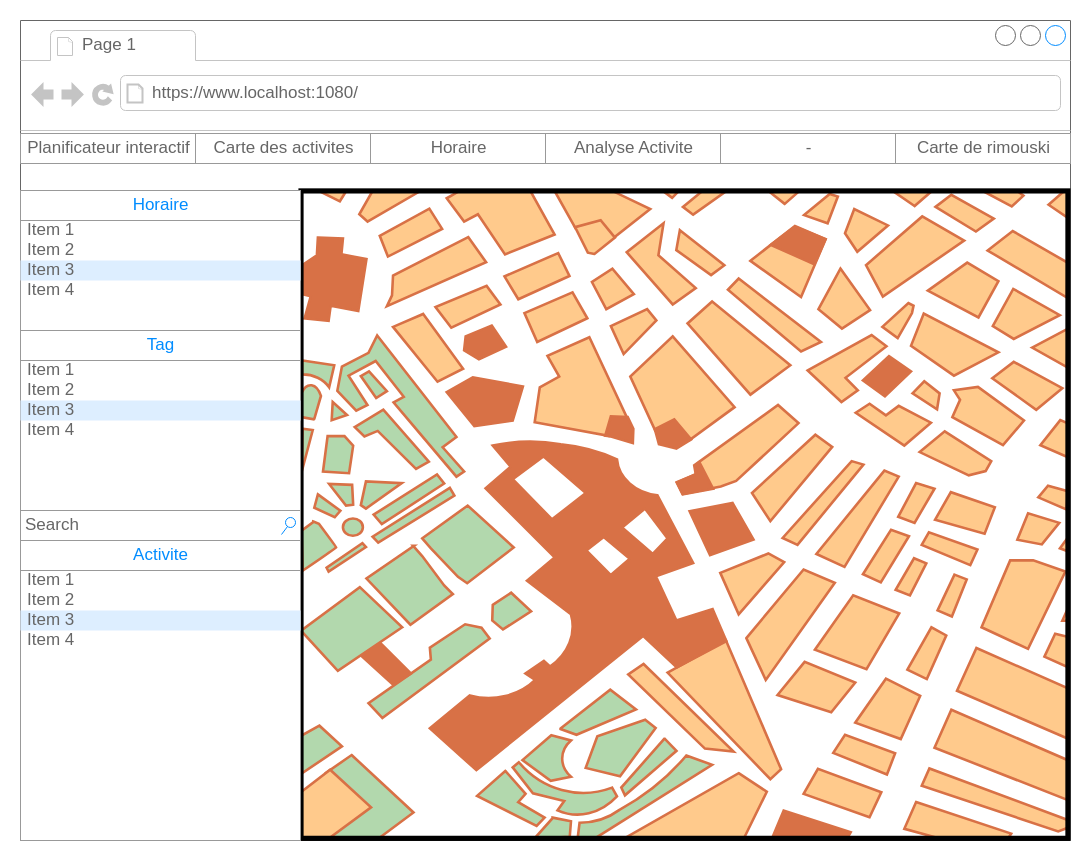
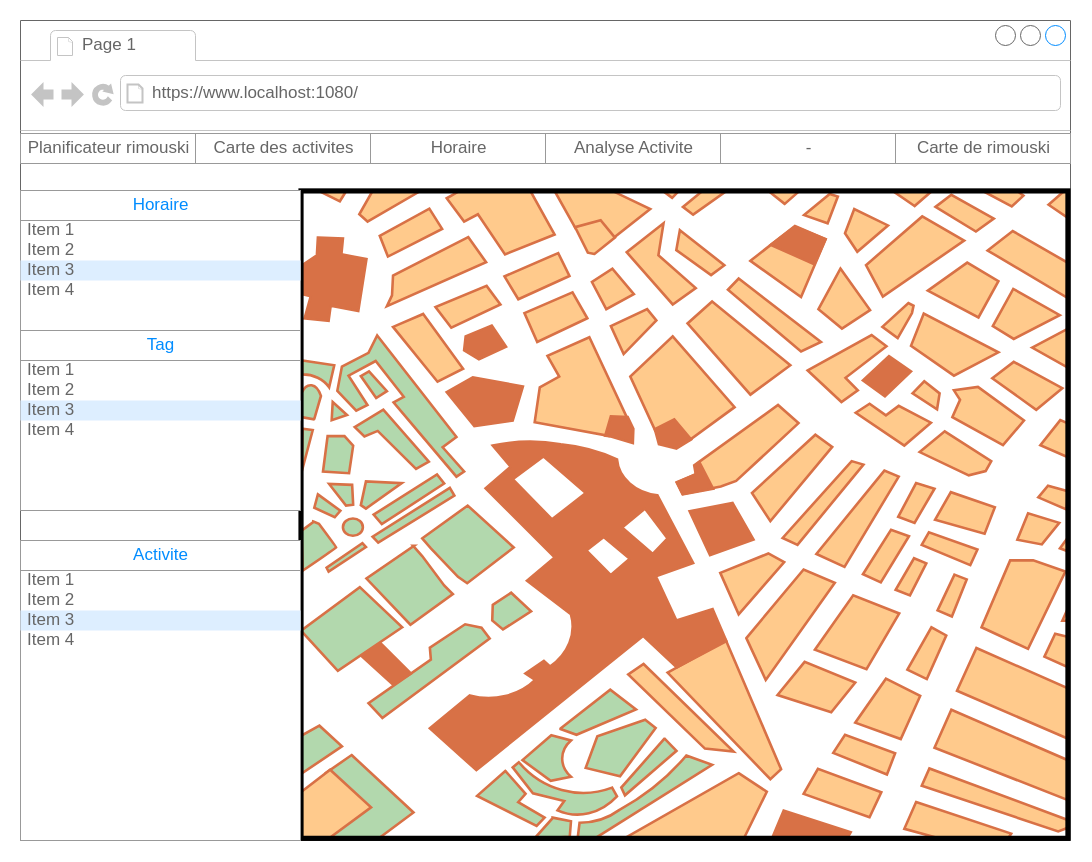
(109, 149) -> (109, 149)
(161, 526) -> none
